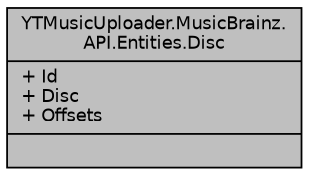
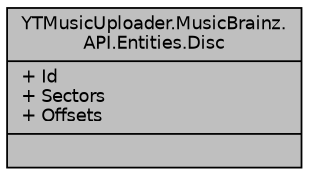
(51, 97) -> (64, 97)
